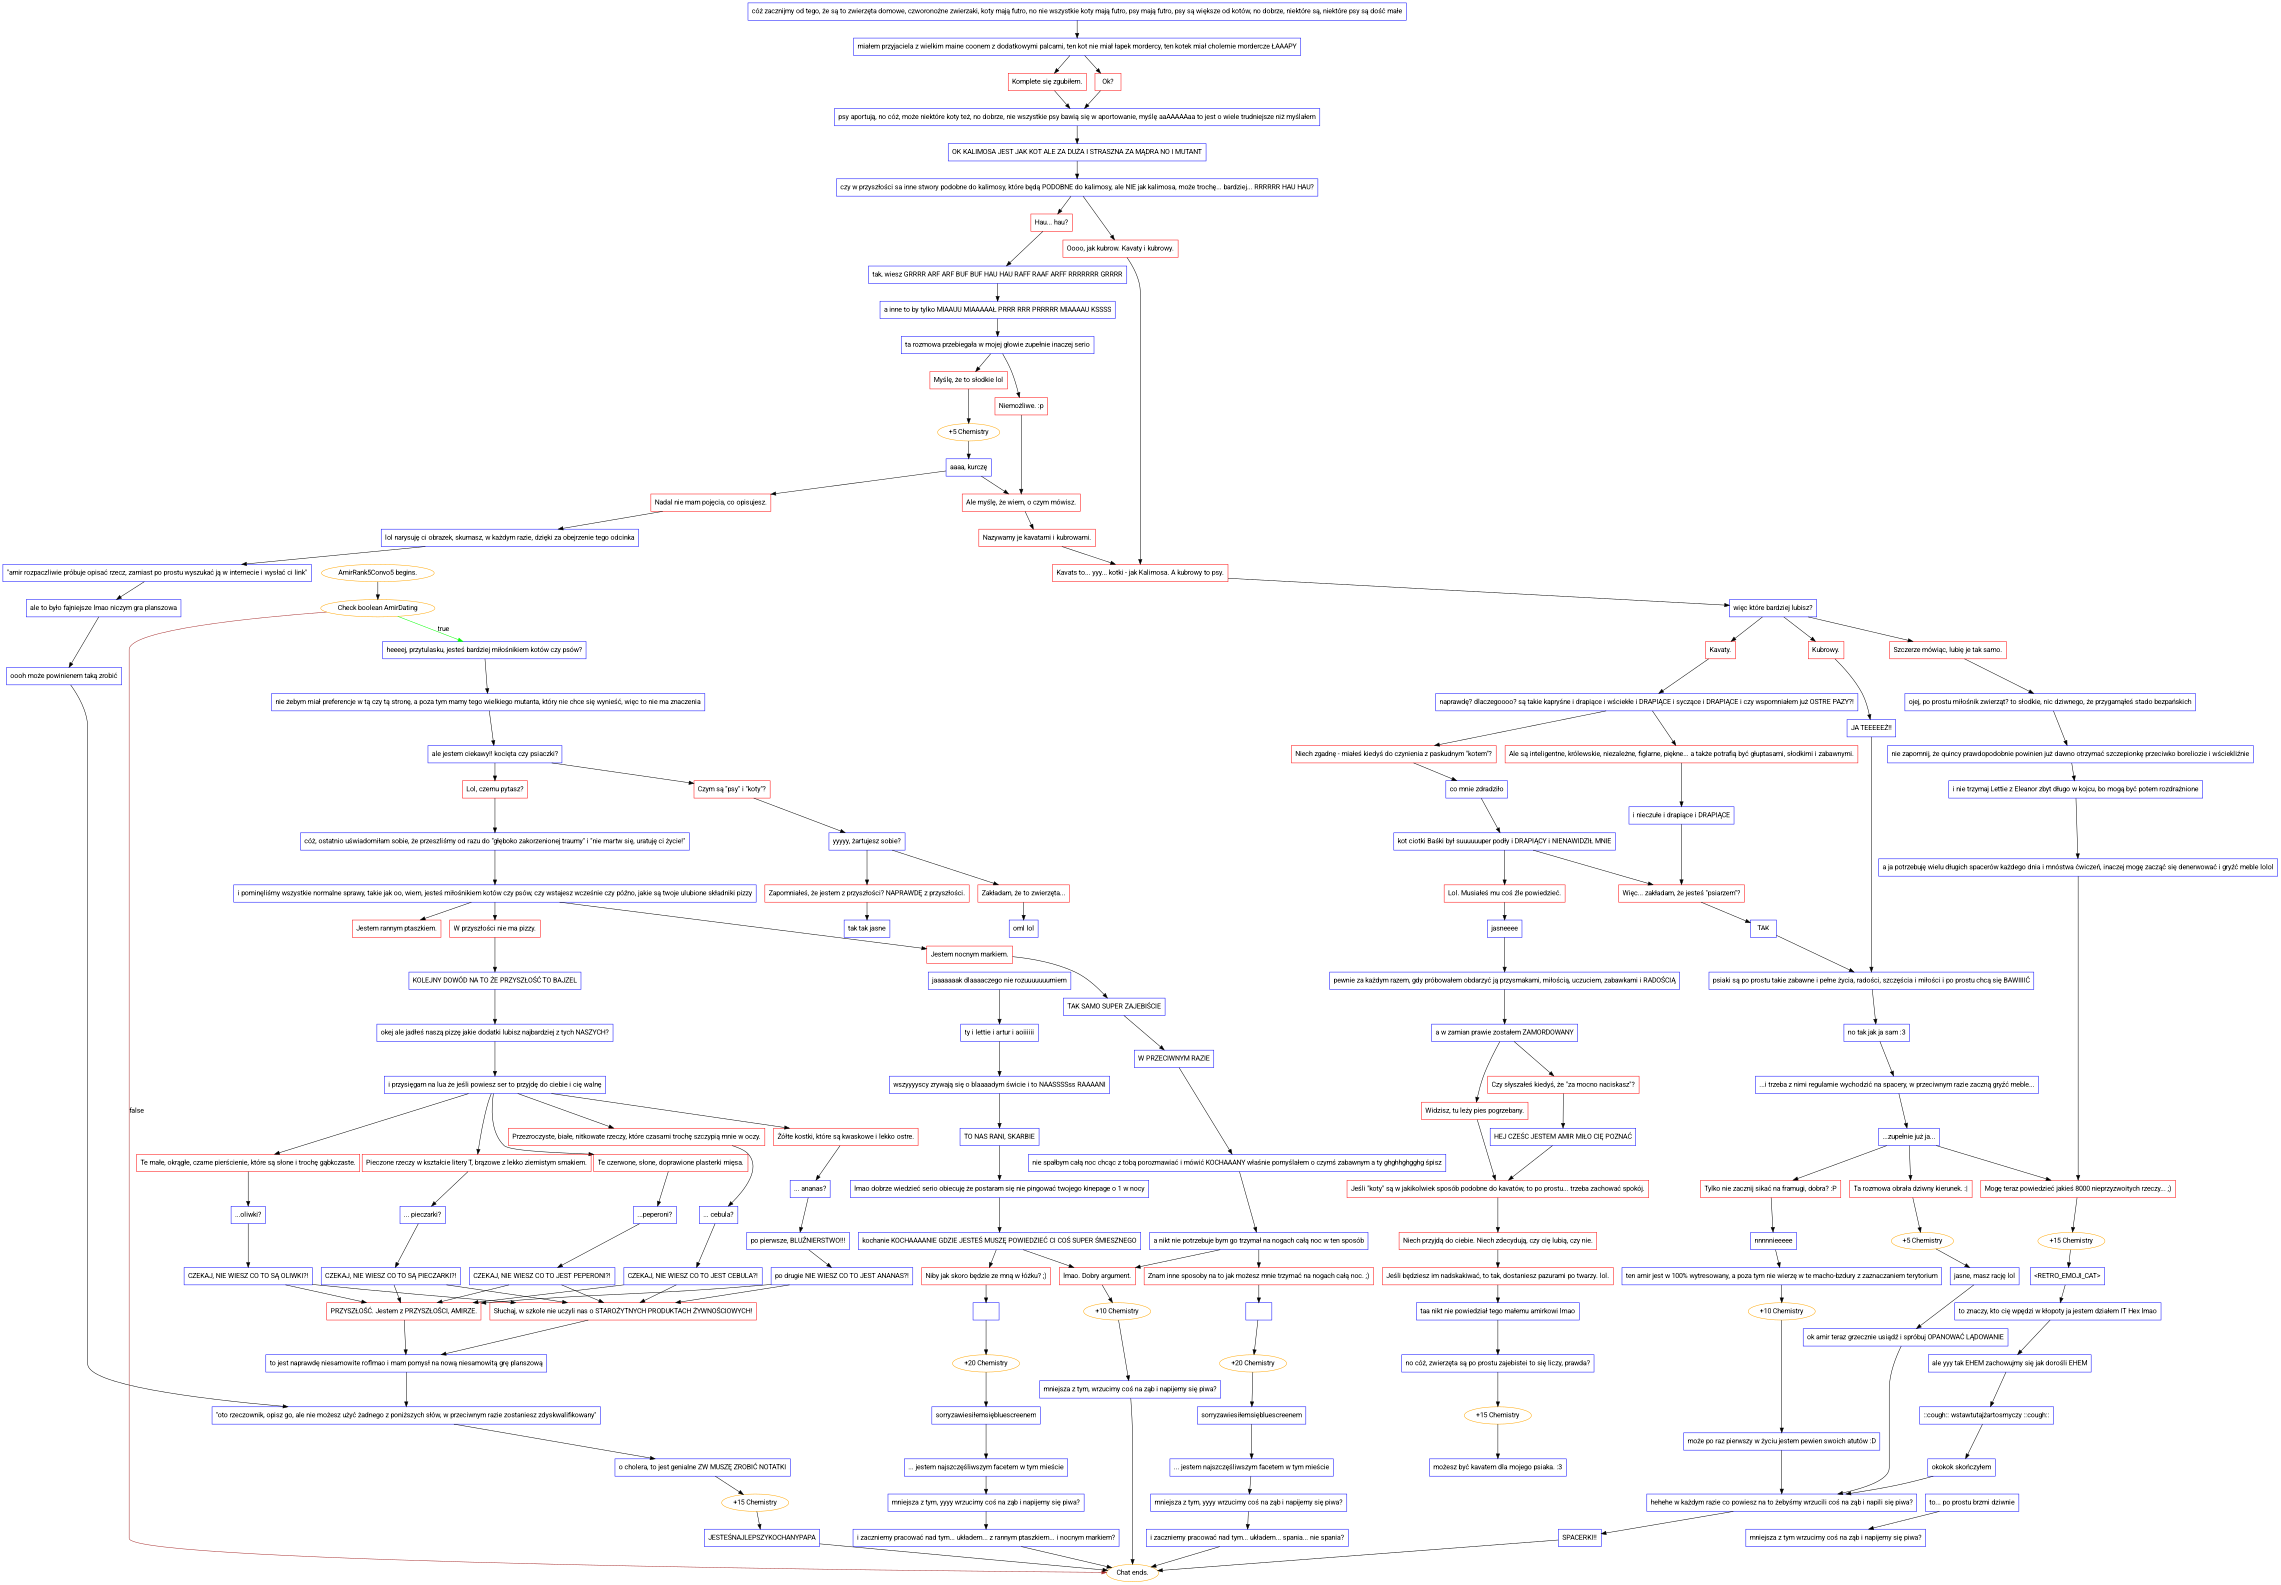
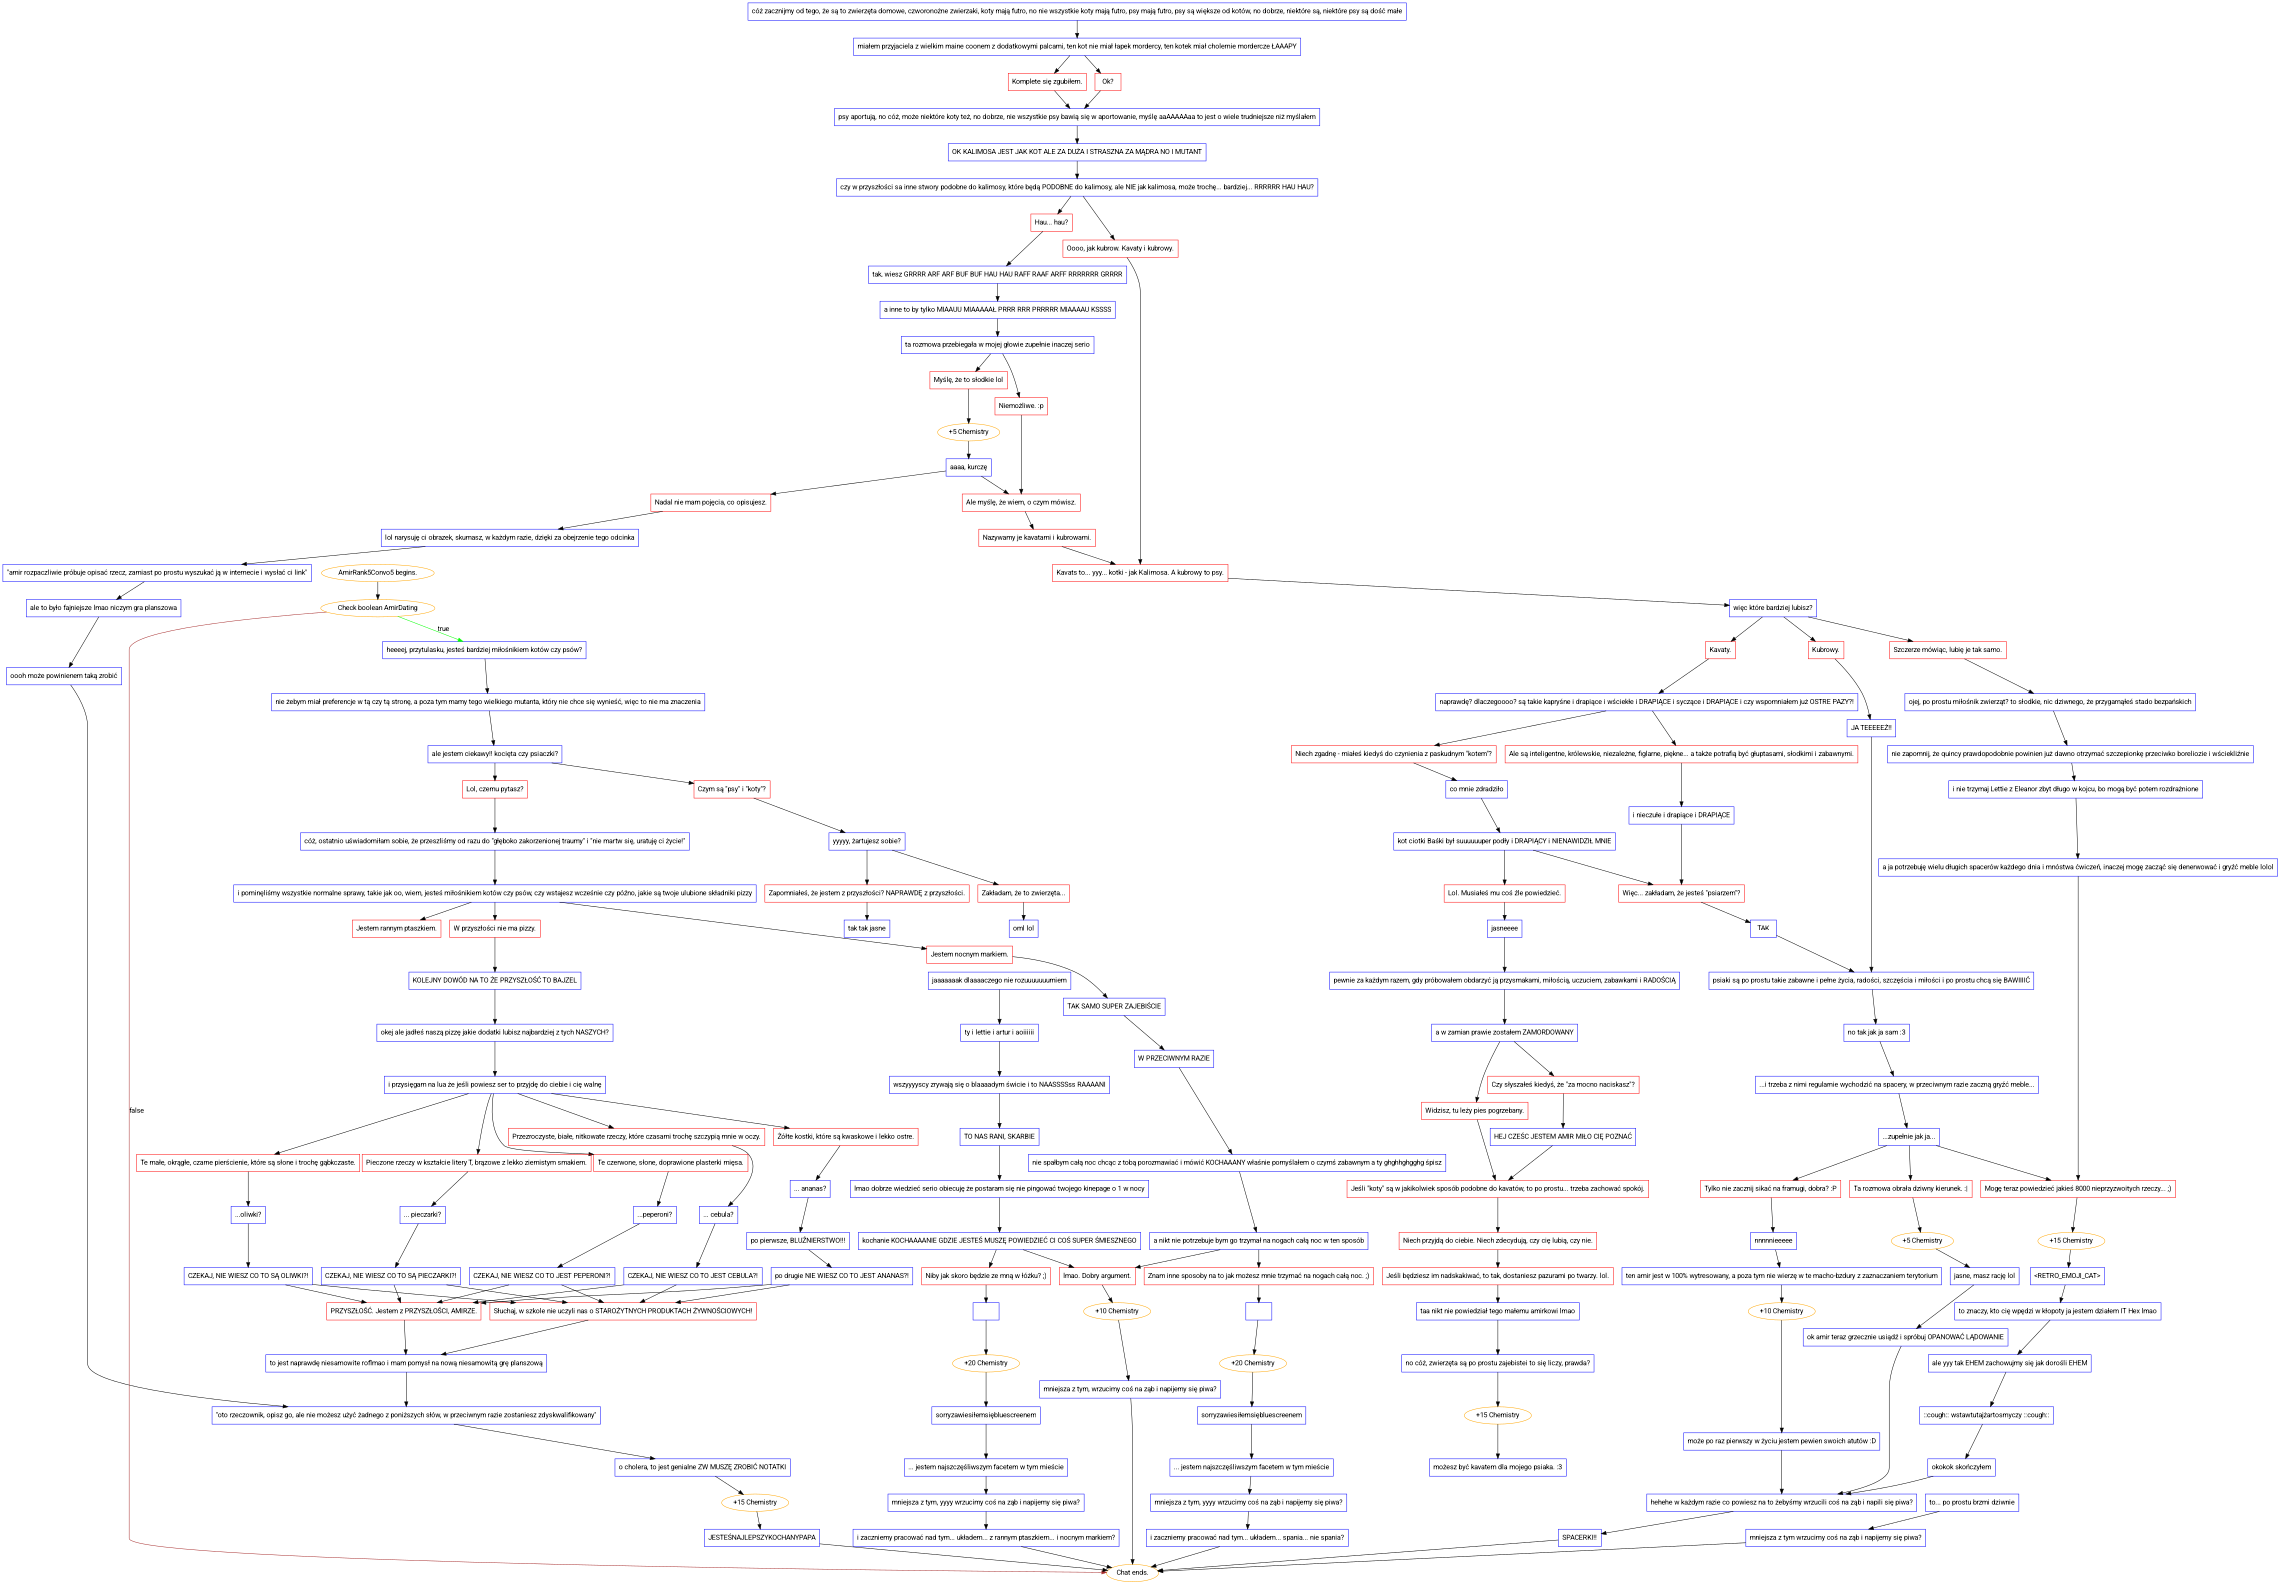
(1909, 1137) -> (1909, 1137)
none -> (1454, 1557)
